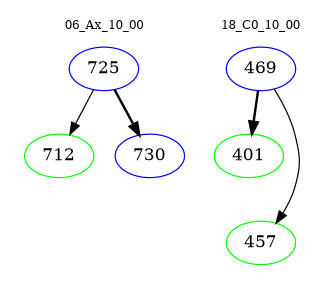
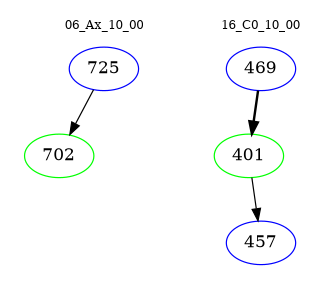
(261, 26) -> (261, 26)
(298, 150) -> (254, 193)
(59, 156) -> (59, 156)
(150, 156) -> none
(261, 243) -> (261, 243)
